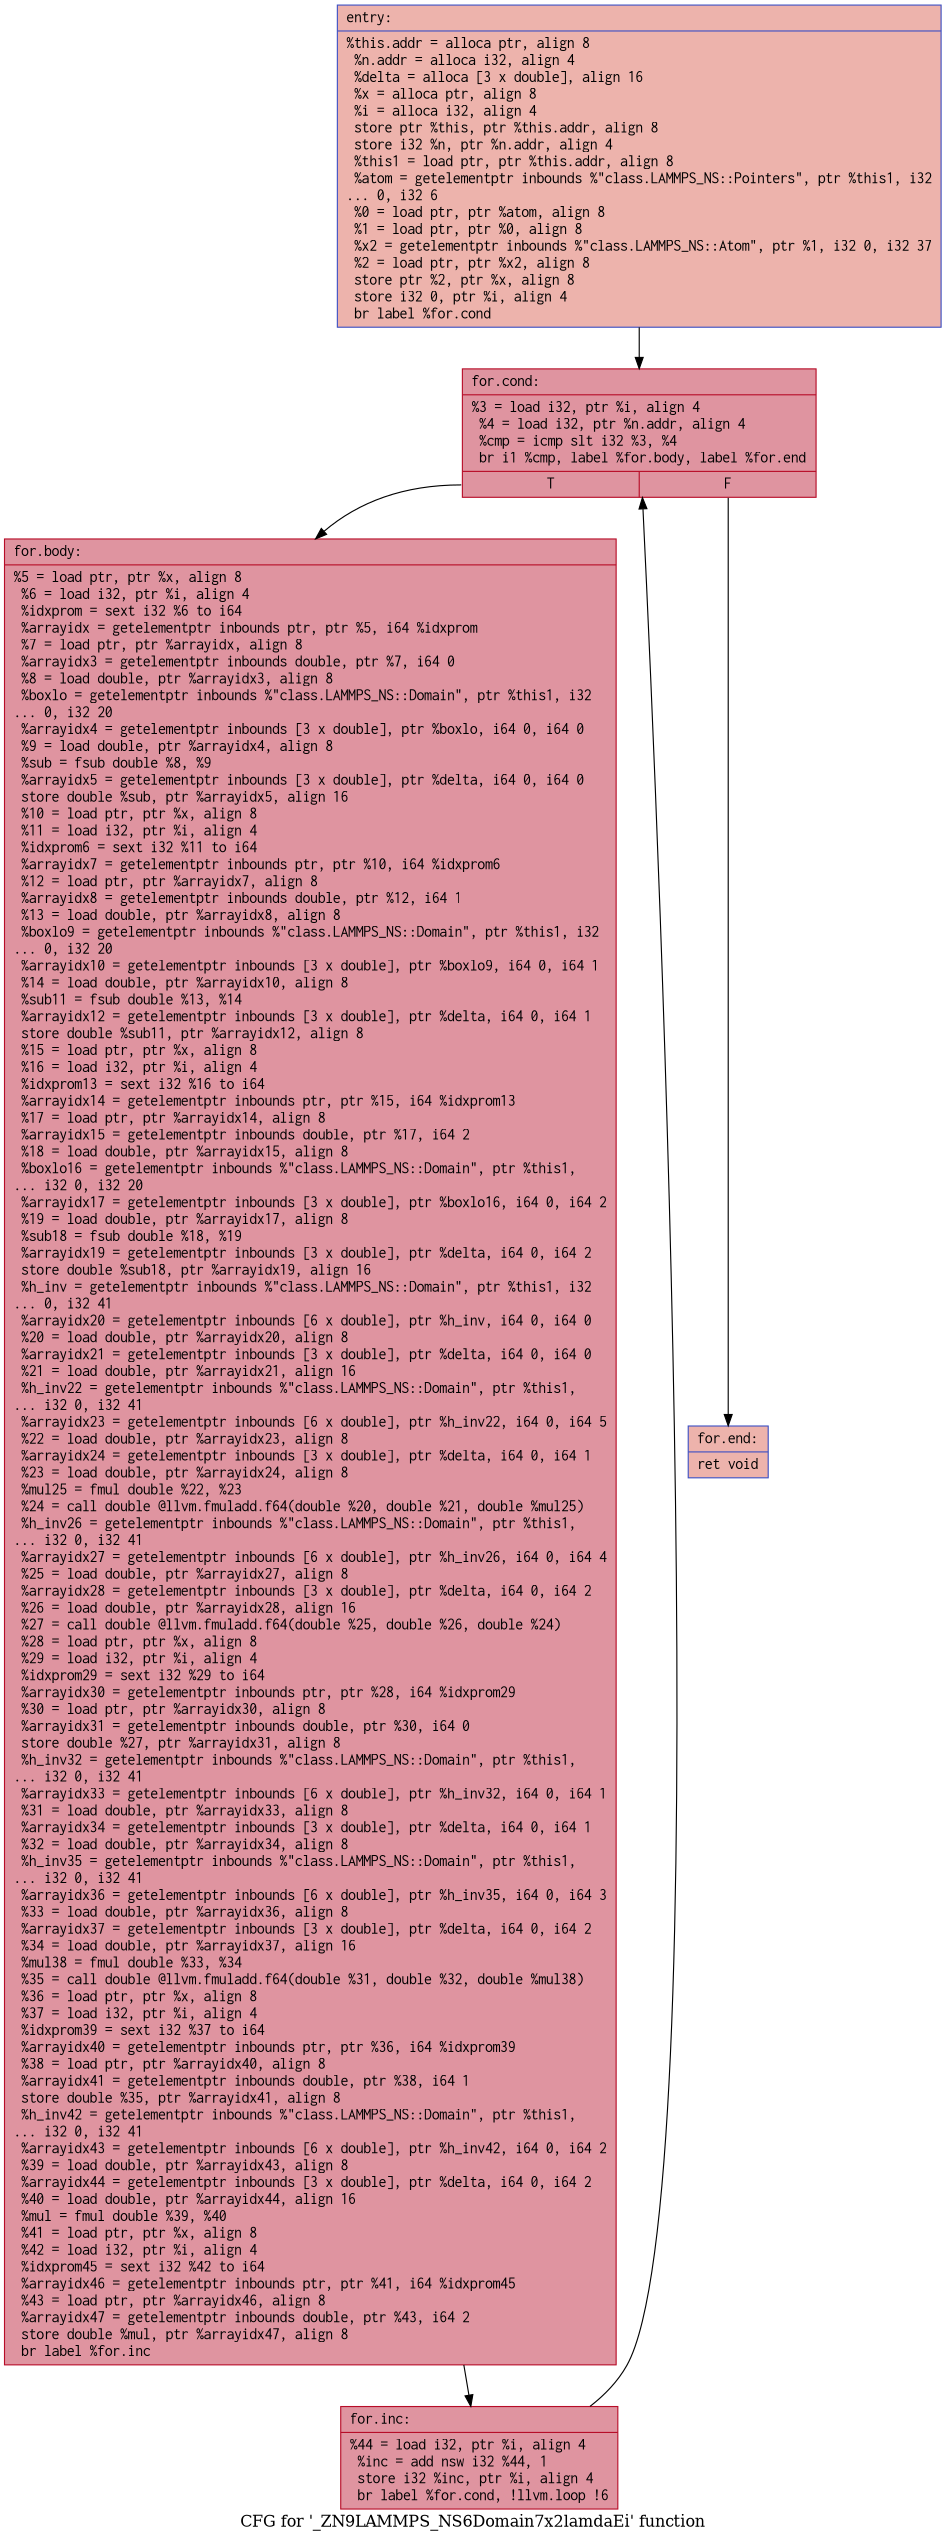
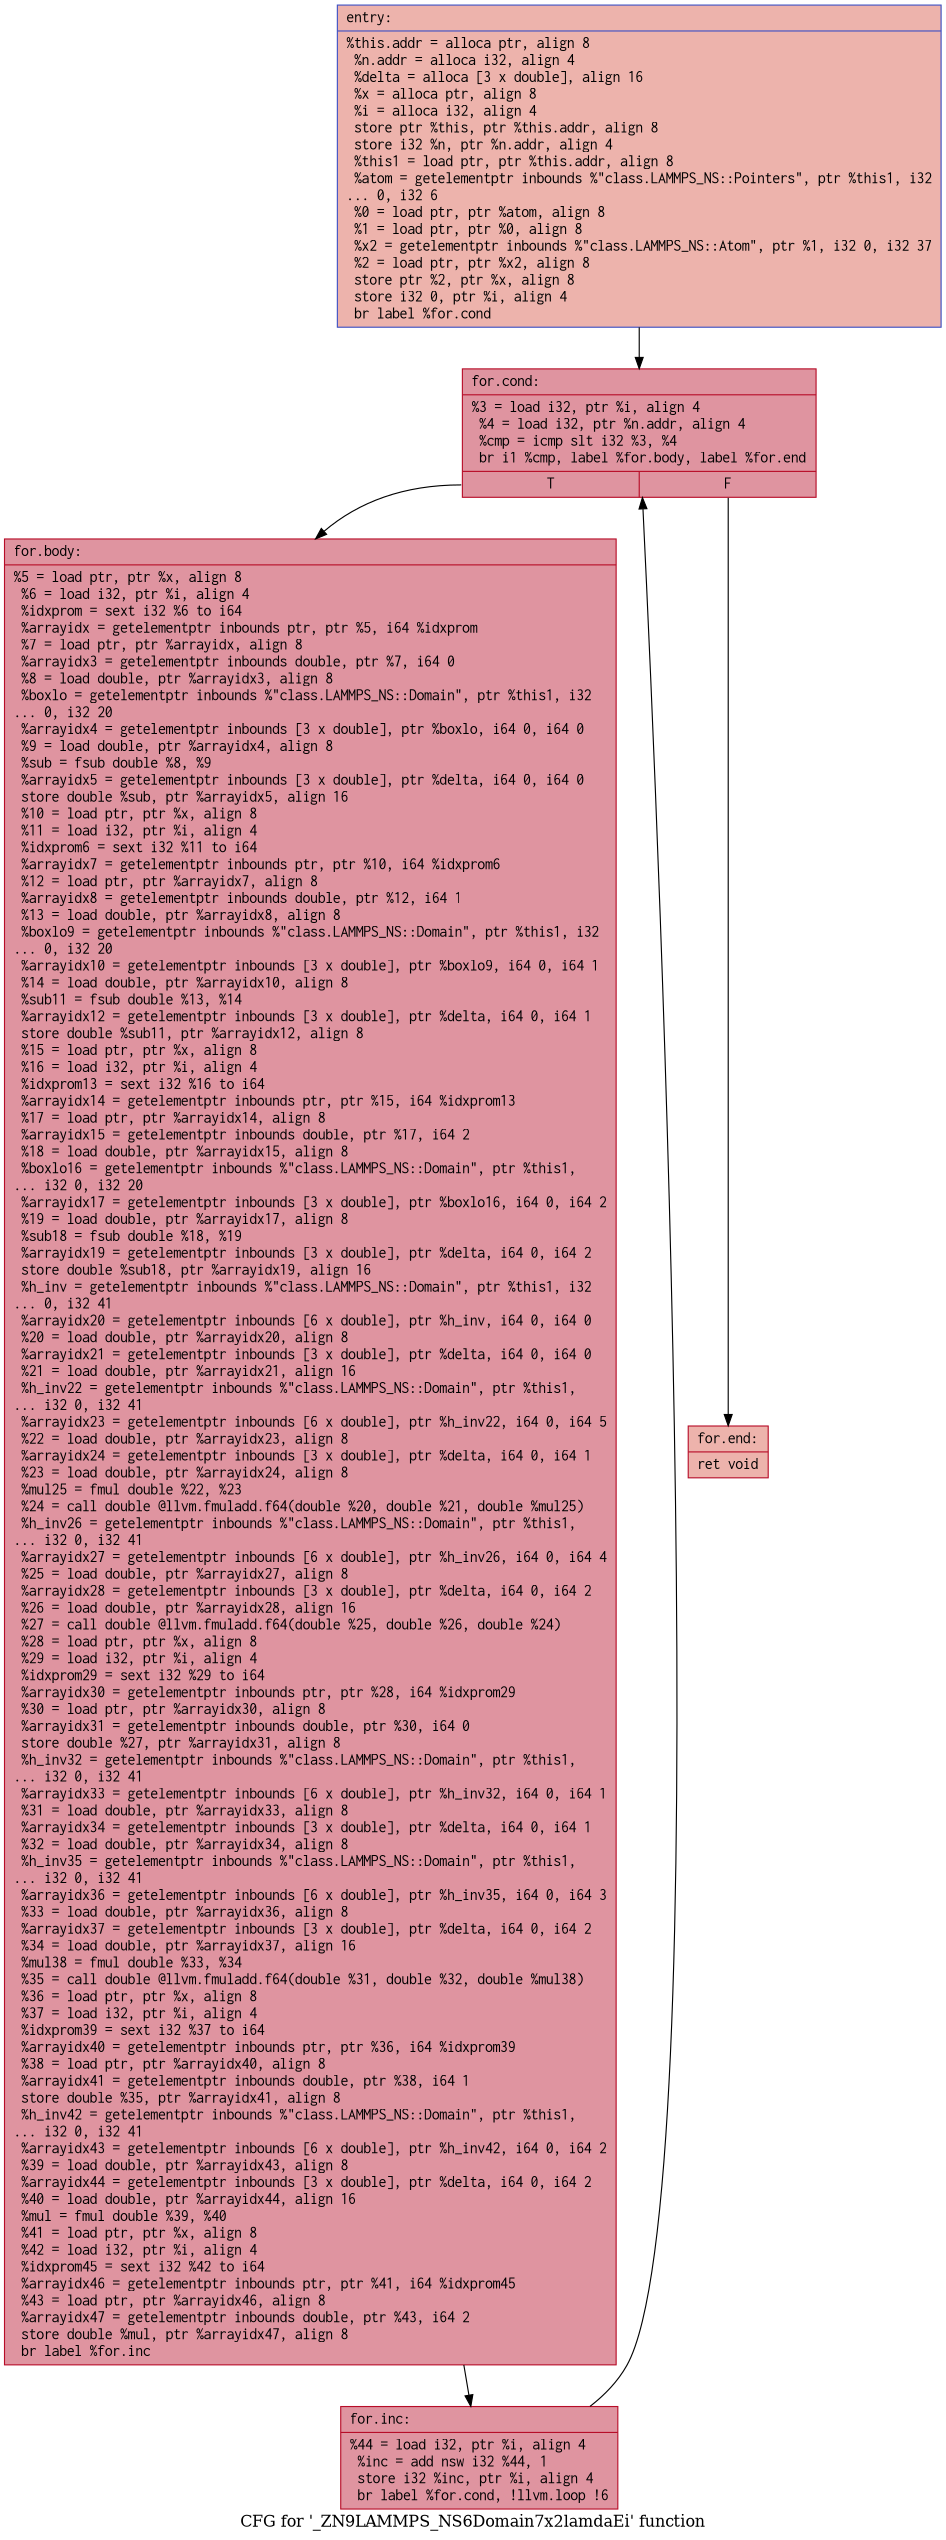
(728, 1452) -> (728, 1452)
